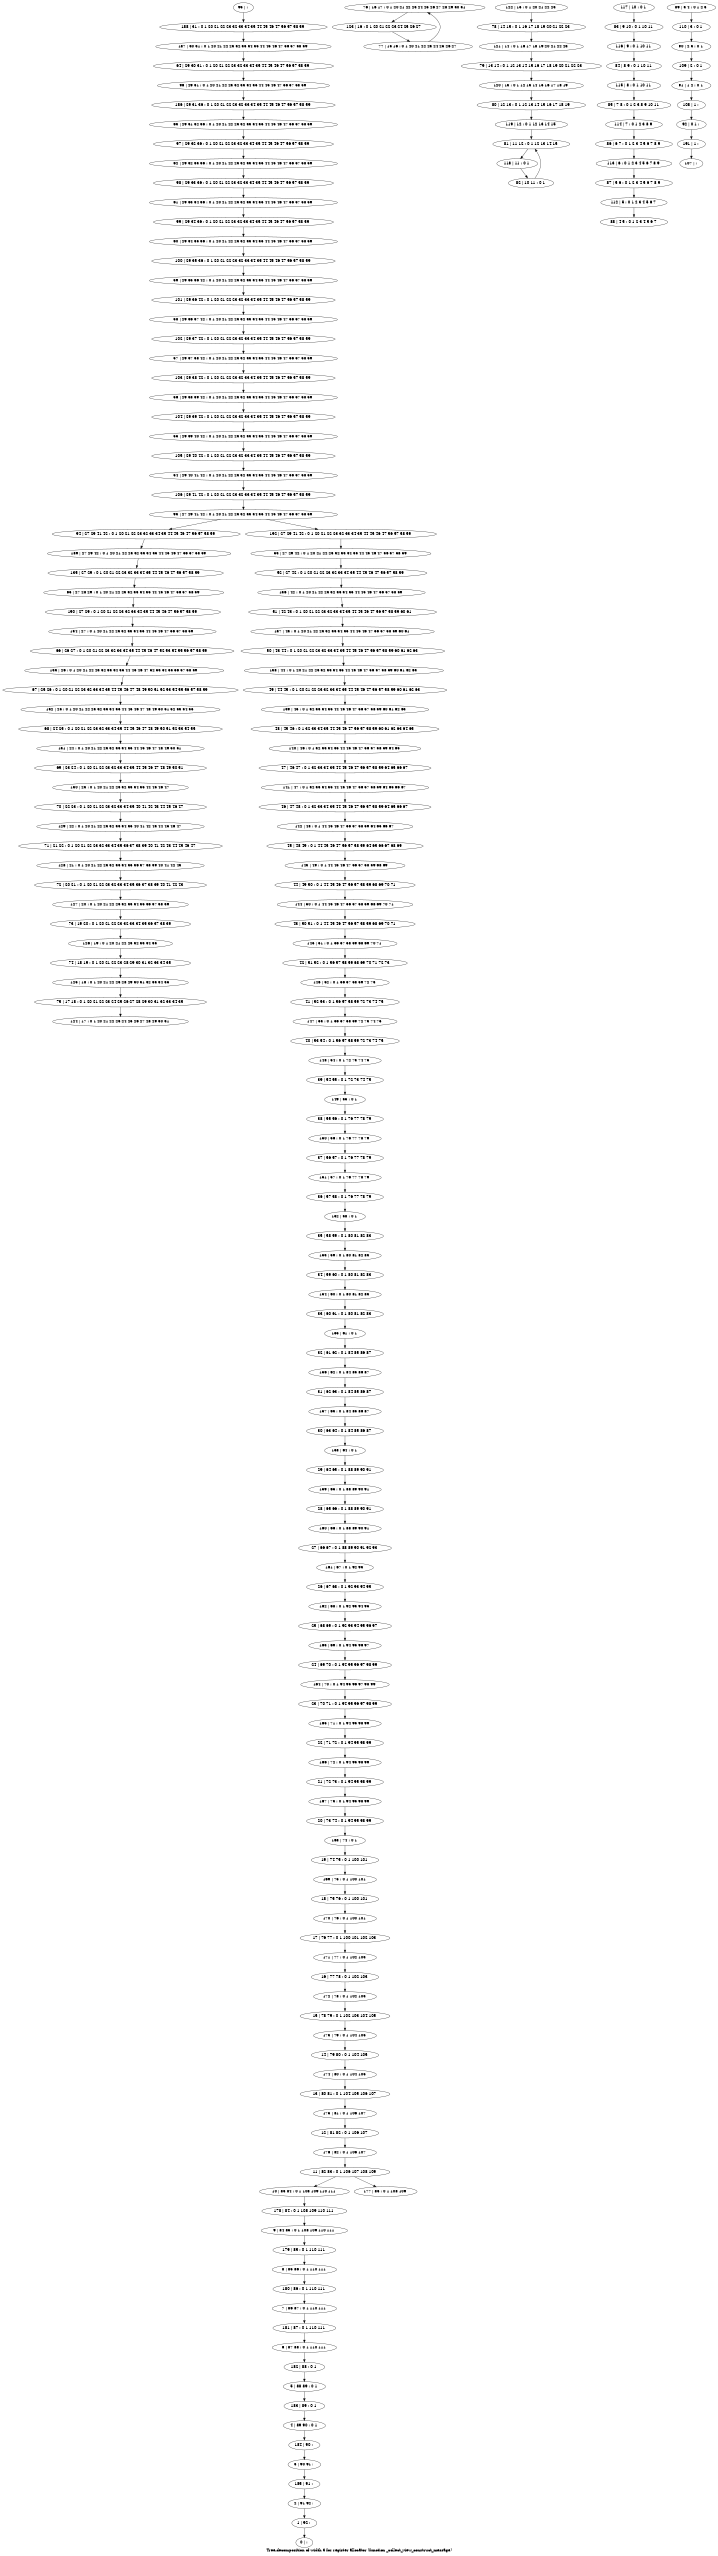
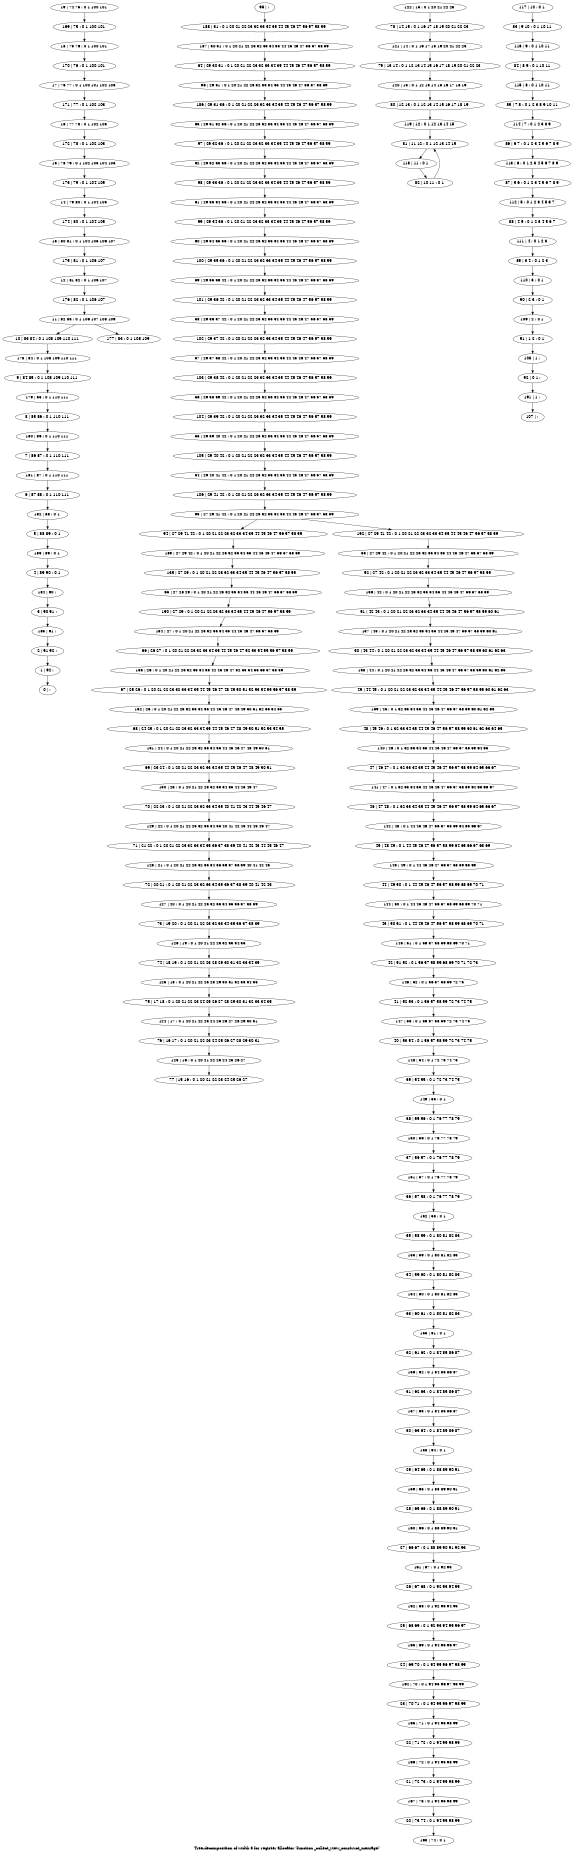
(440, 28) -> (209, 1030)
none -> (533, 242)
(345, 1849) -> none
